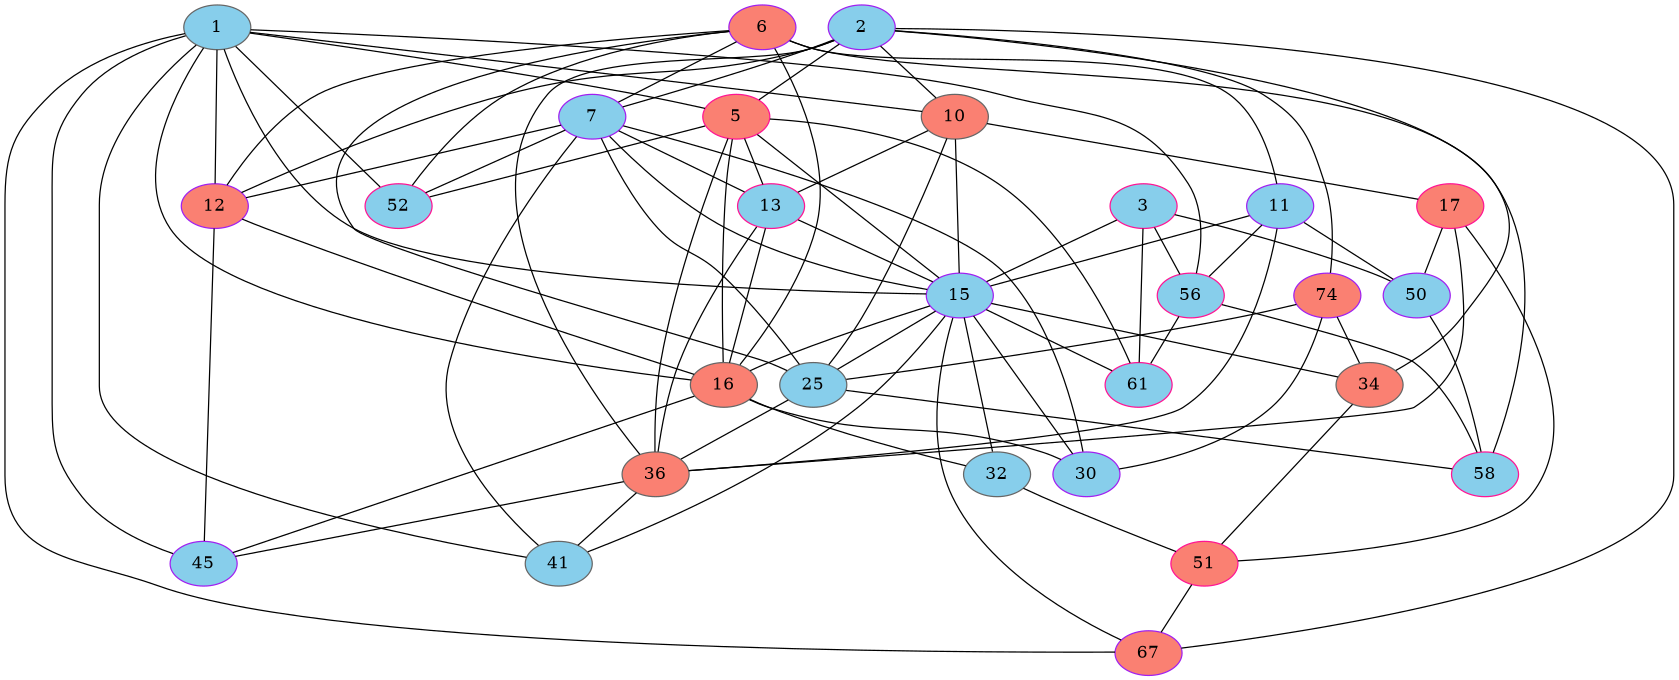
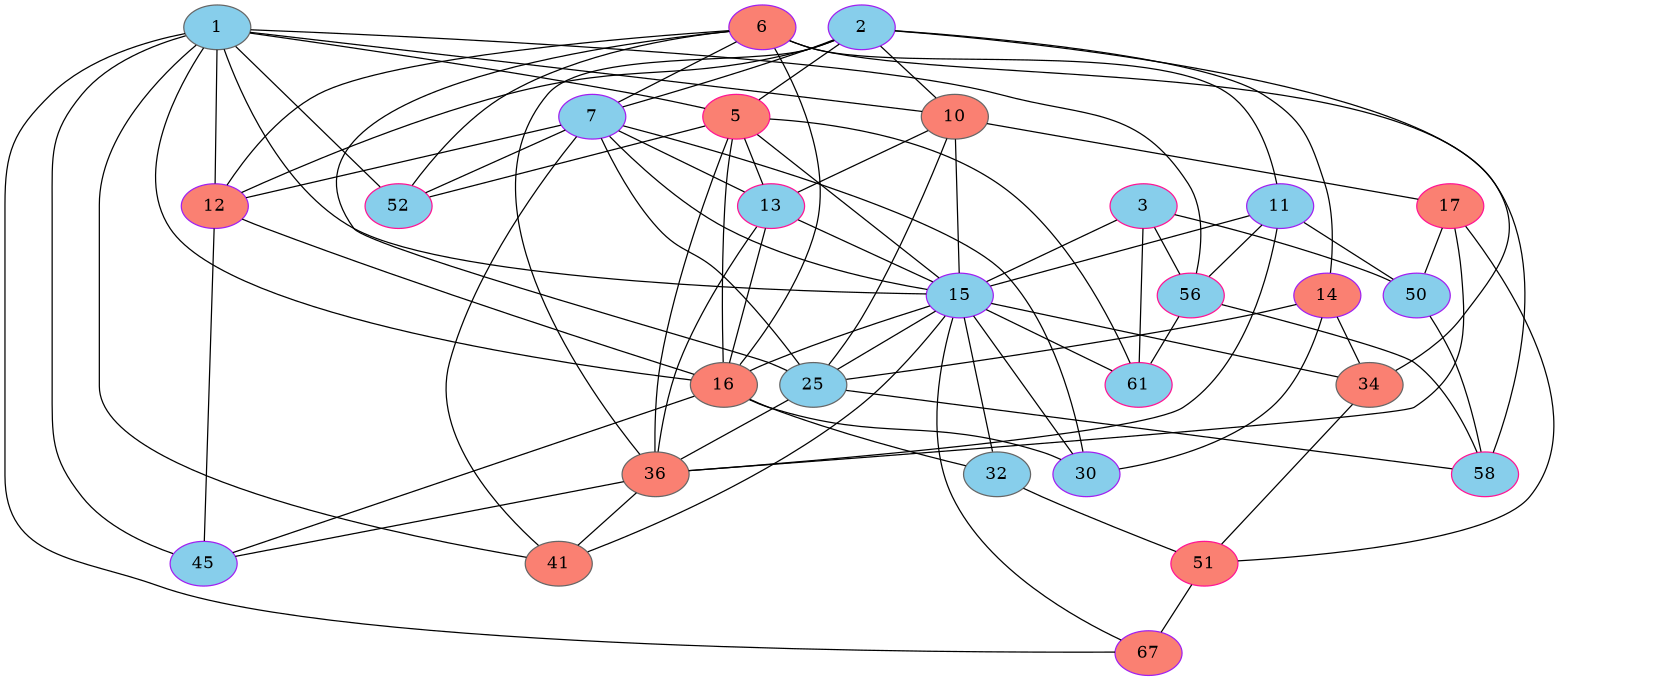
(1670, 197) -> none
(1327, 296) -> (1327, 296)
(559, 564) -> (559, 564)
